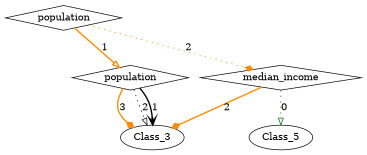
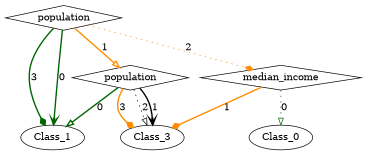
(227, 108) -> (227, 108)
none -> (53, 138)
(281, 138) -> (281, 138)
